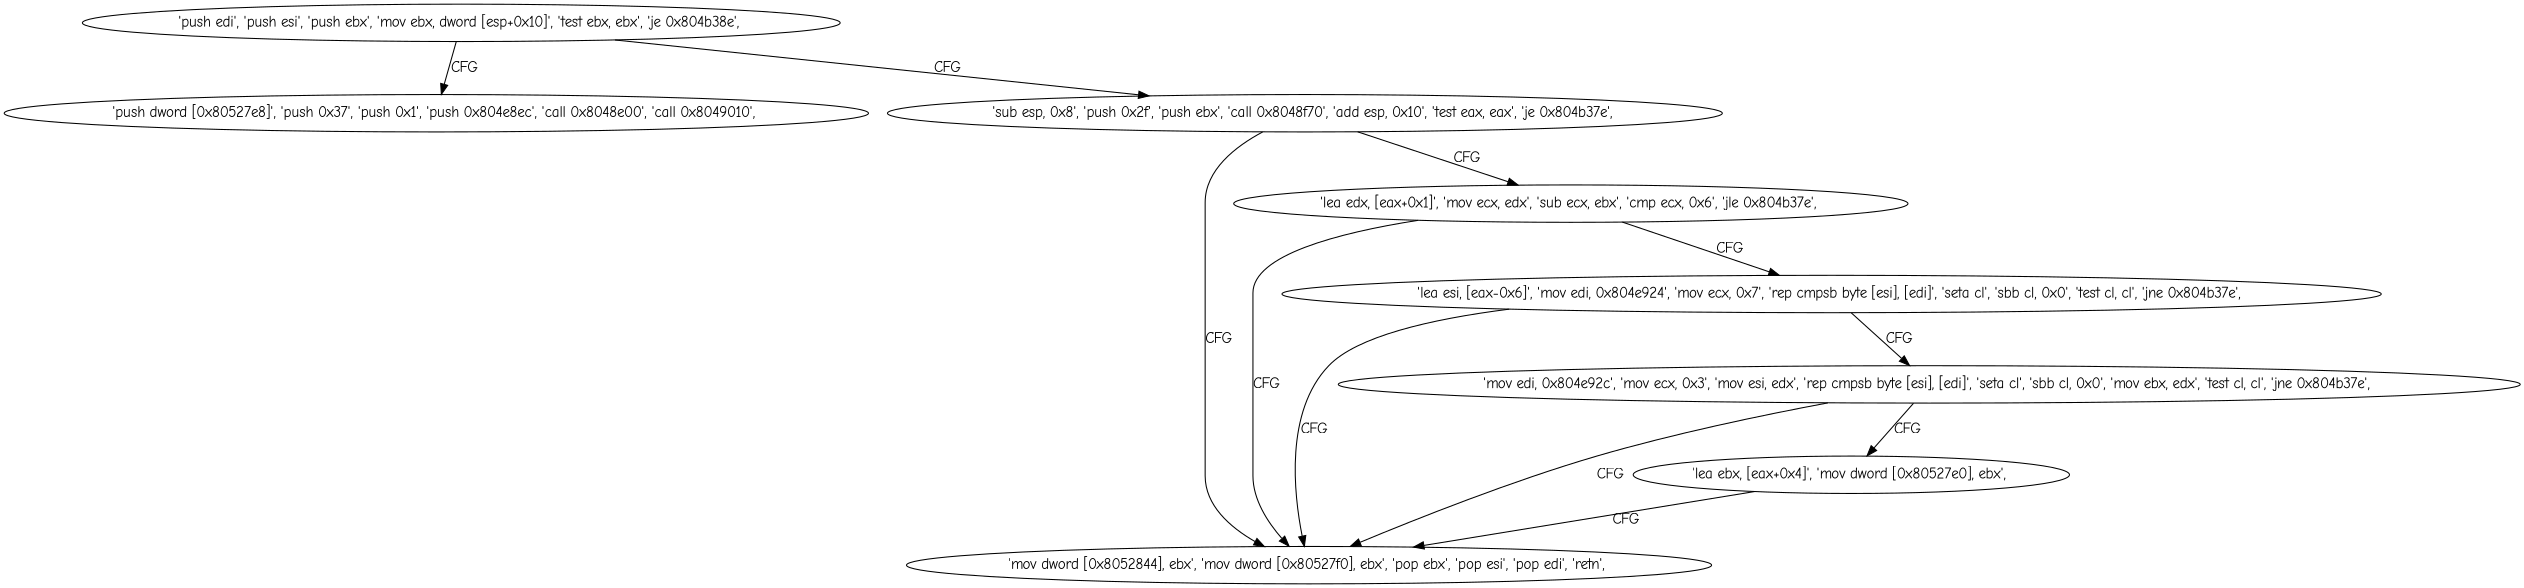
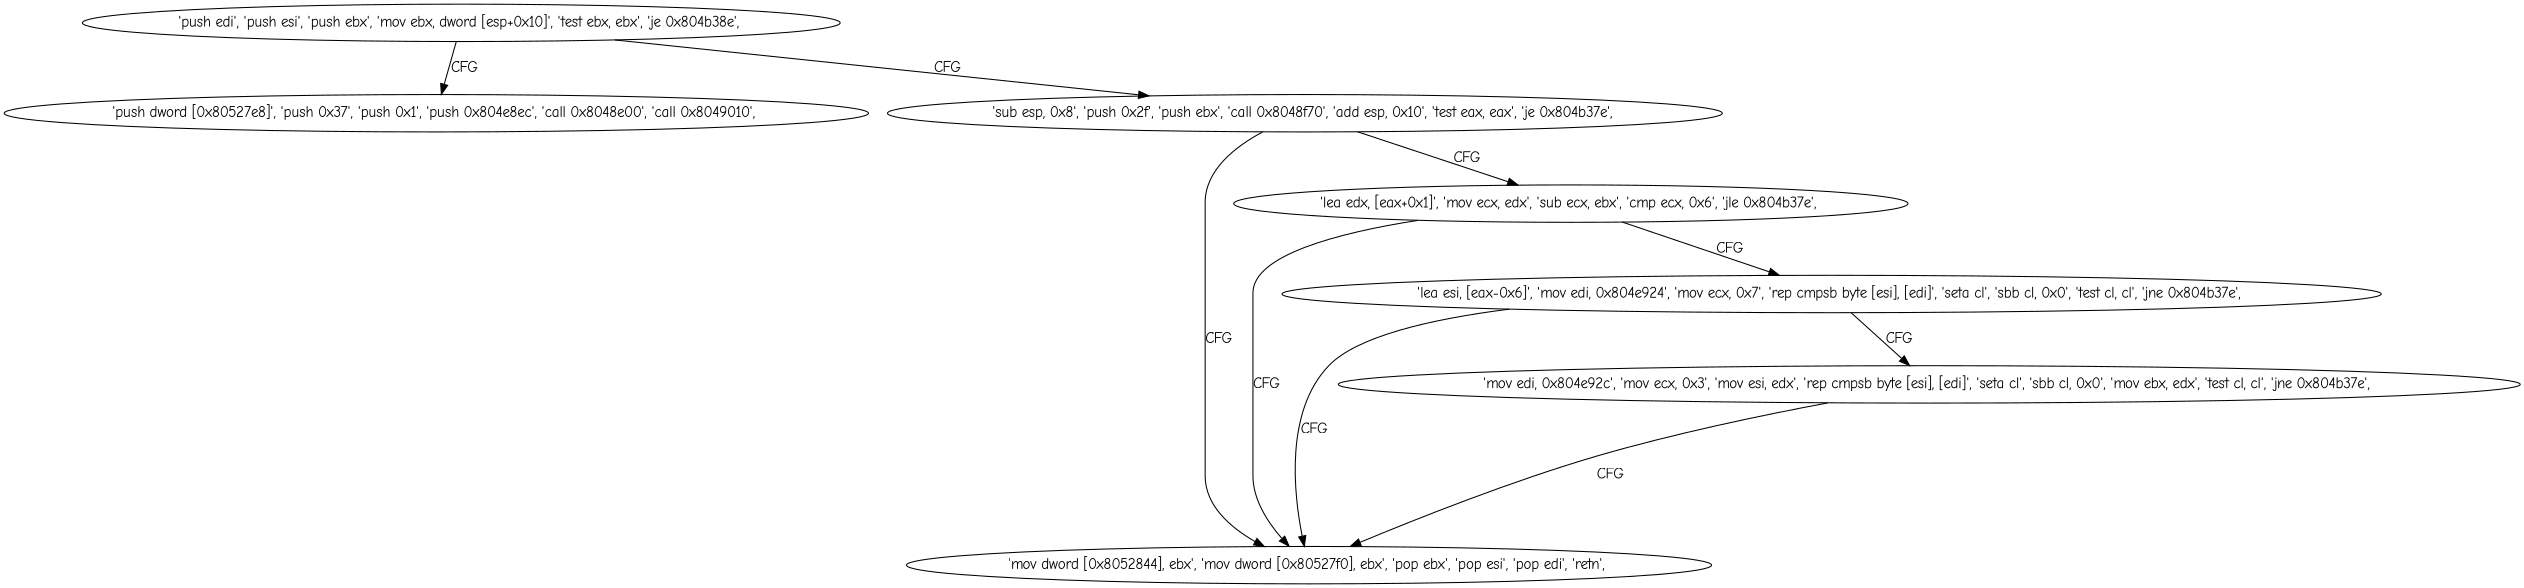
(1851, 475) -> none
